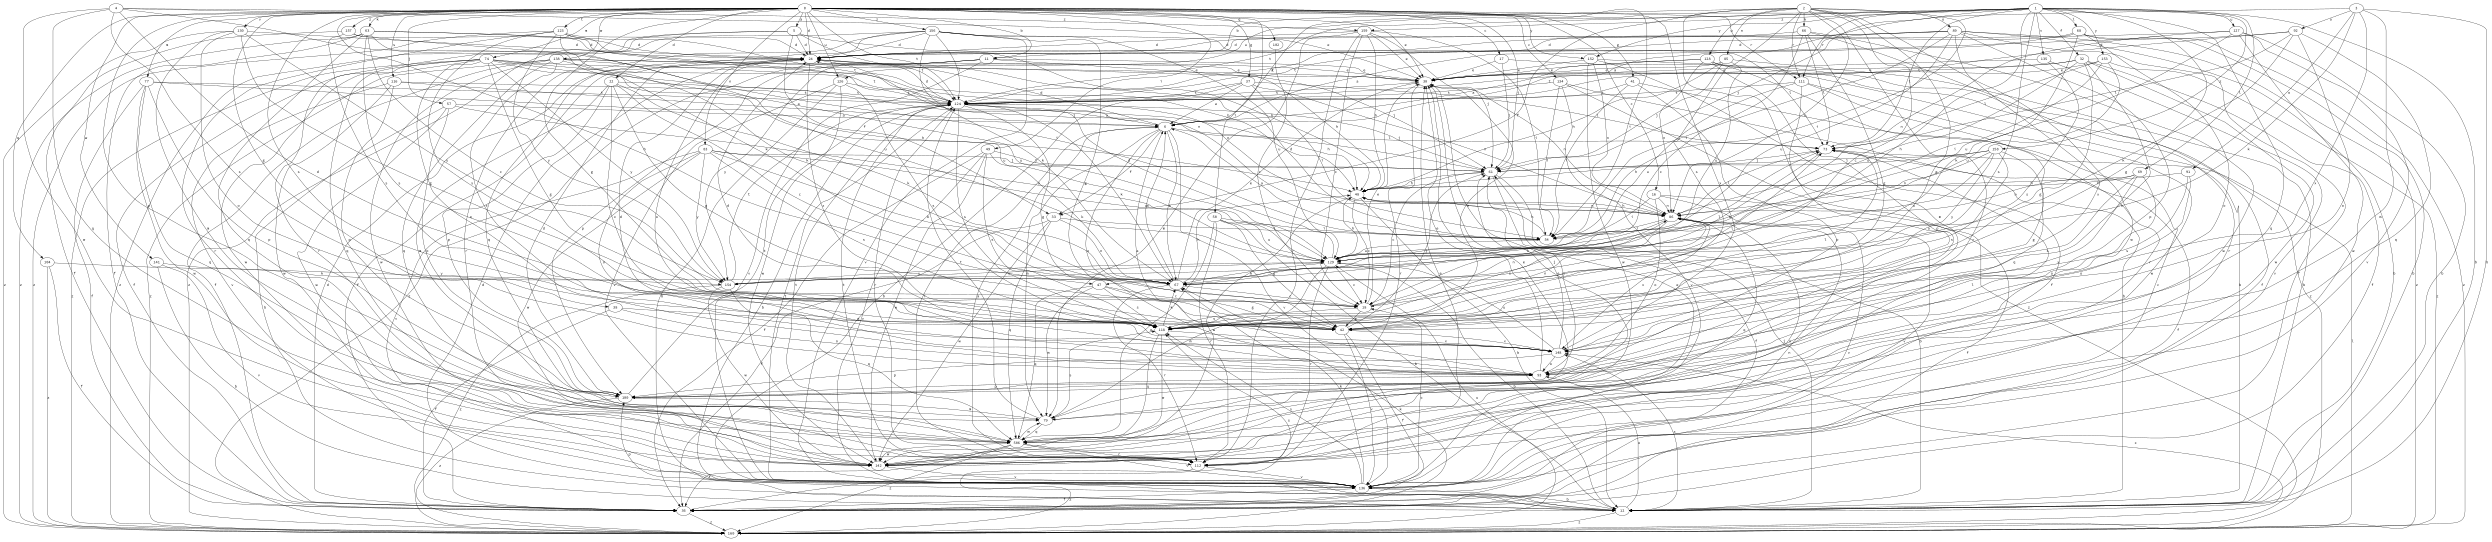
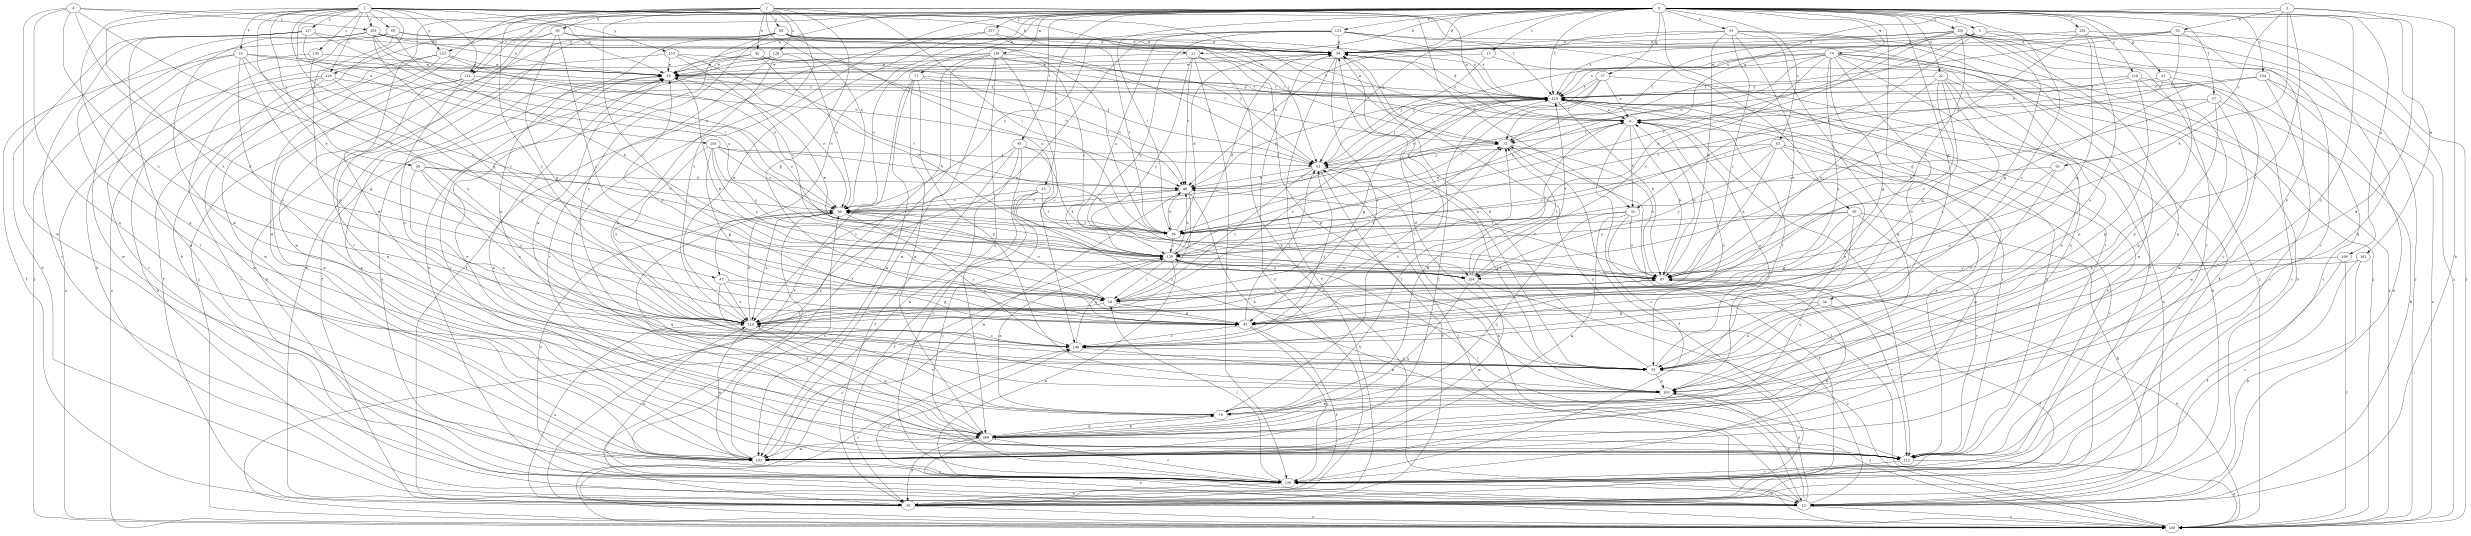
(1276, 45) -> none
(953, 58) -> (1575, 154)
(921, 269) -> (1388, 293)
(981, 318) -> none
(1047, 336) -> none
(395, 352) -> none
